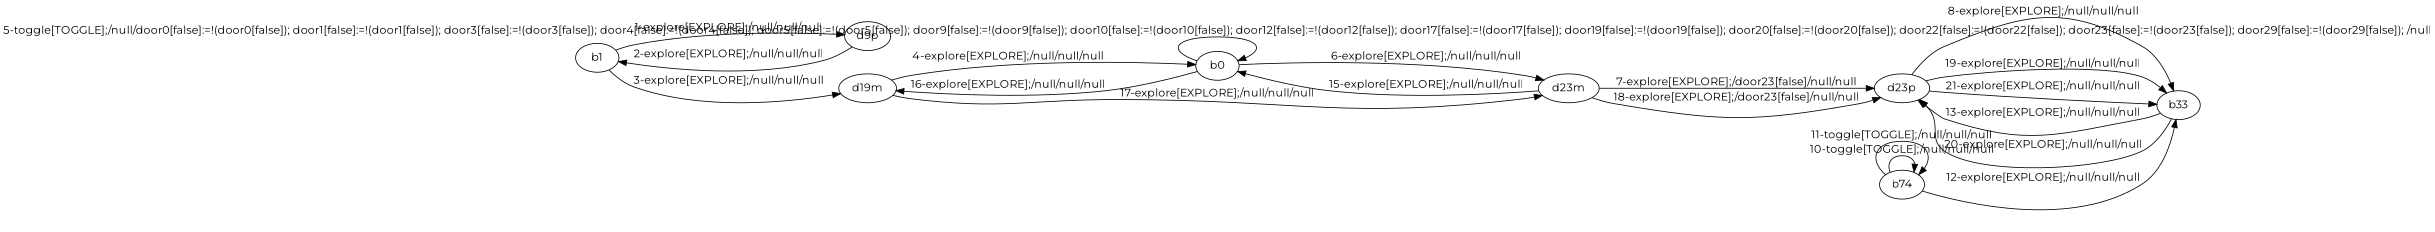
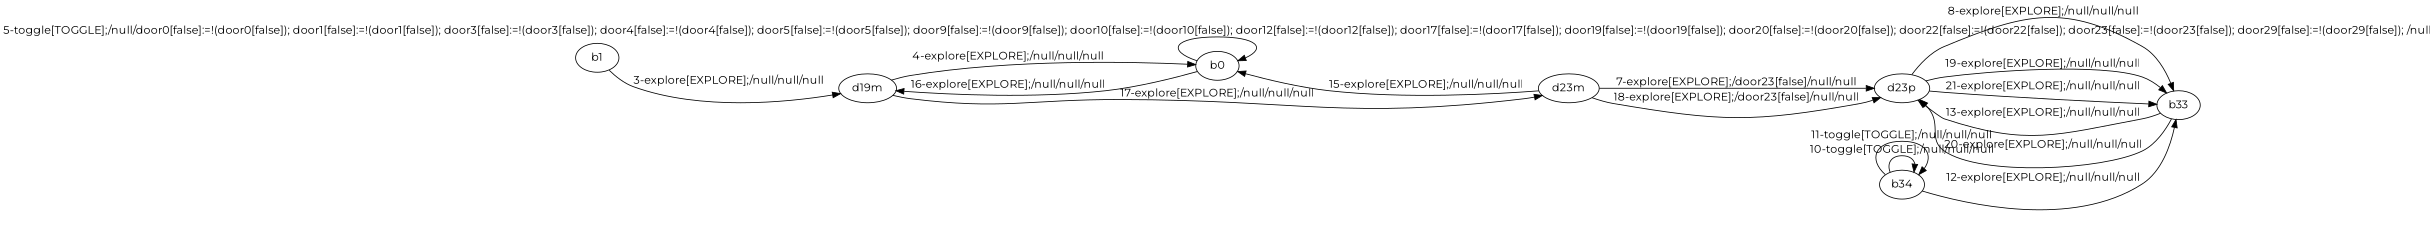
(868, 36) -> none
(1388, 64) -> none
(1902, 185) -> (1902, 185)
